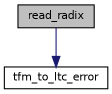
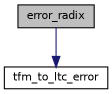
(56, 16) -> (56, 16)
